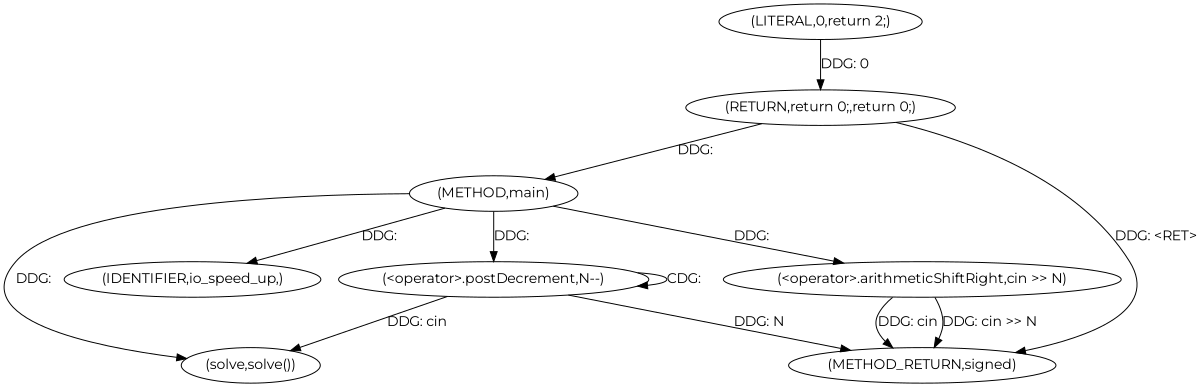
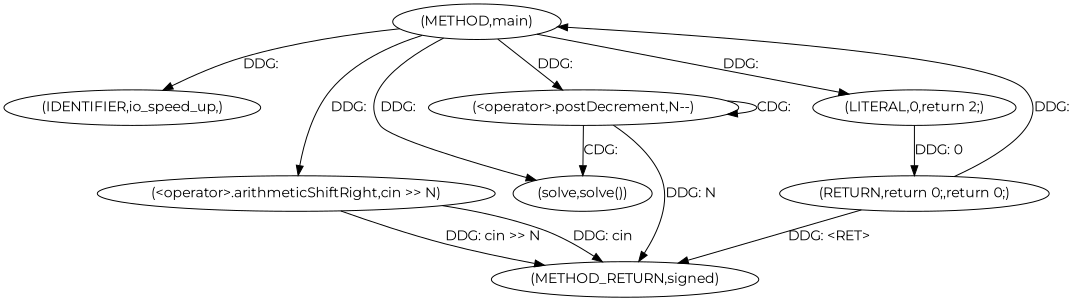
none -> (688, 63)
(417, 322) -> (603, 151)
